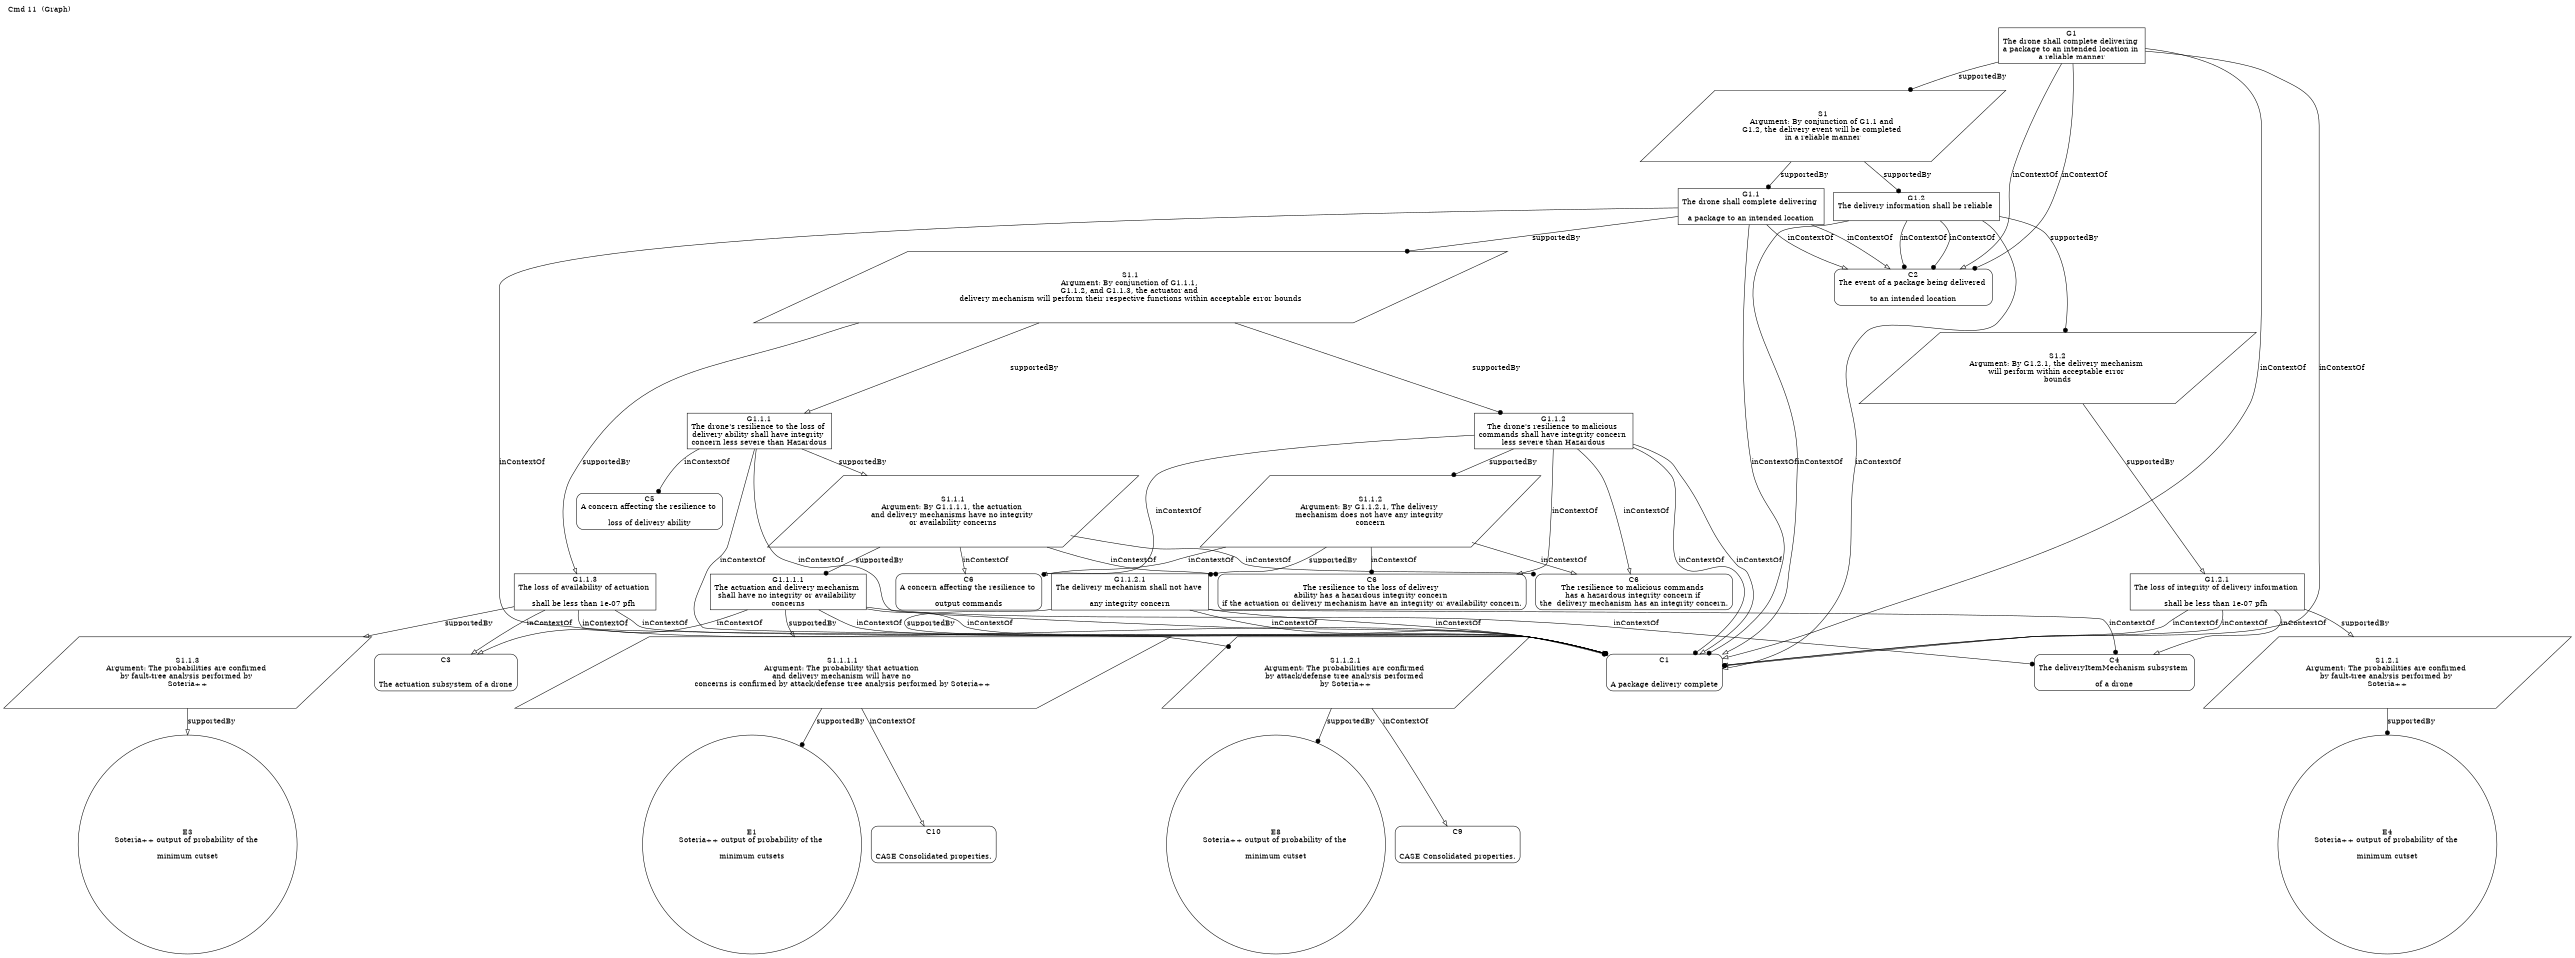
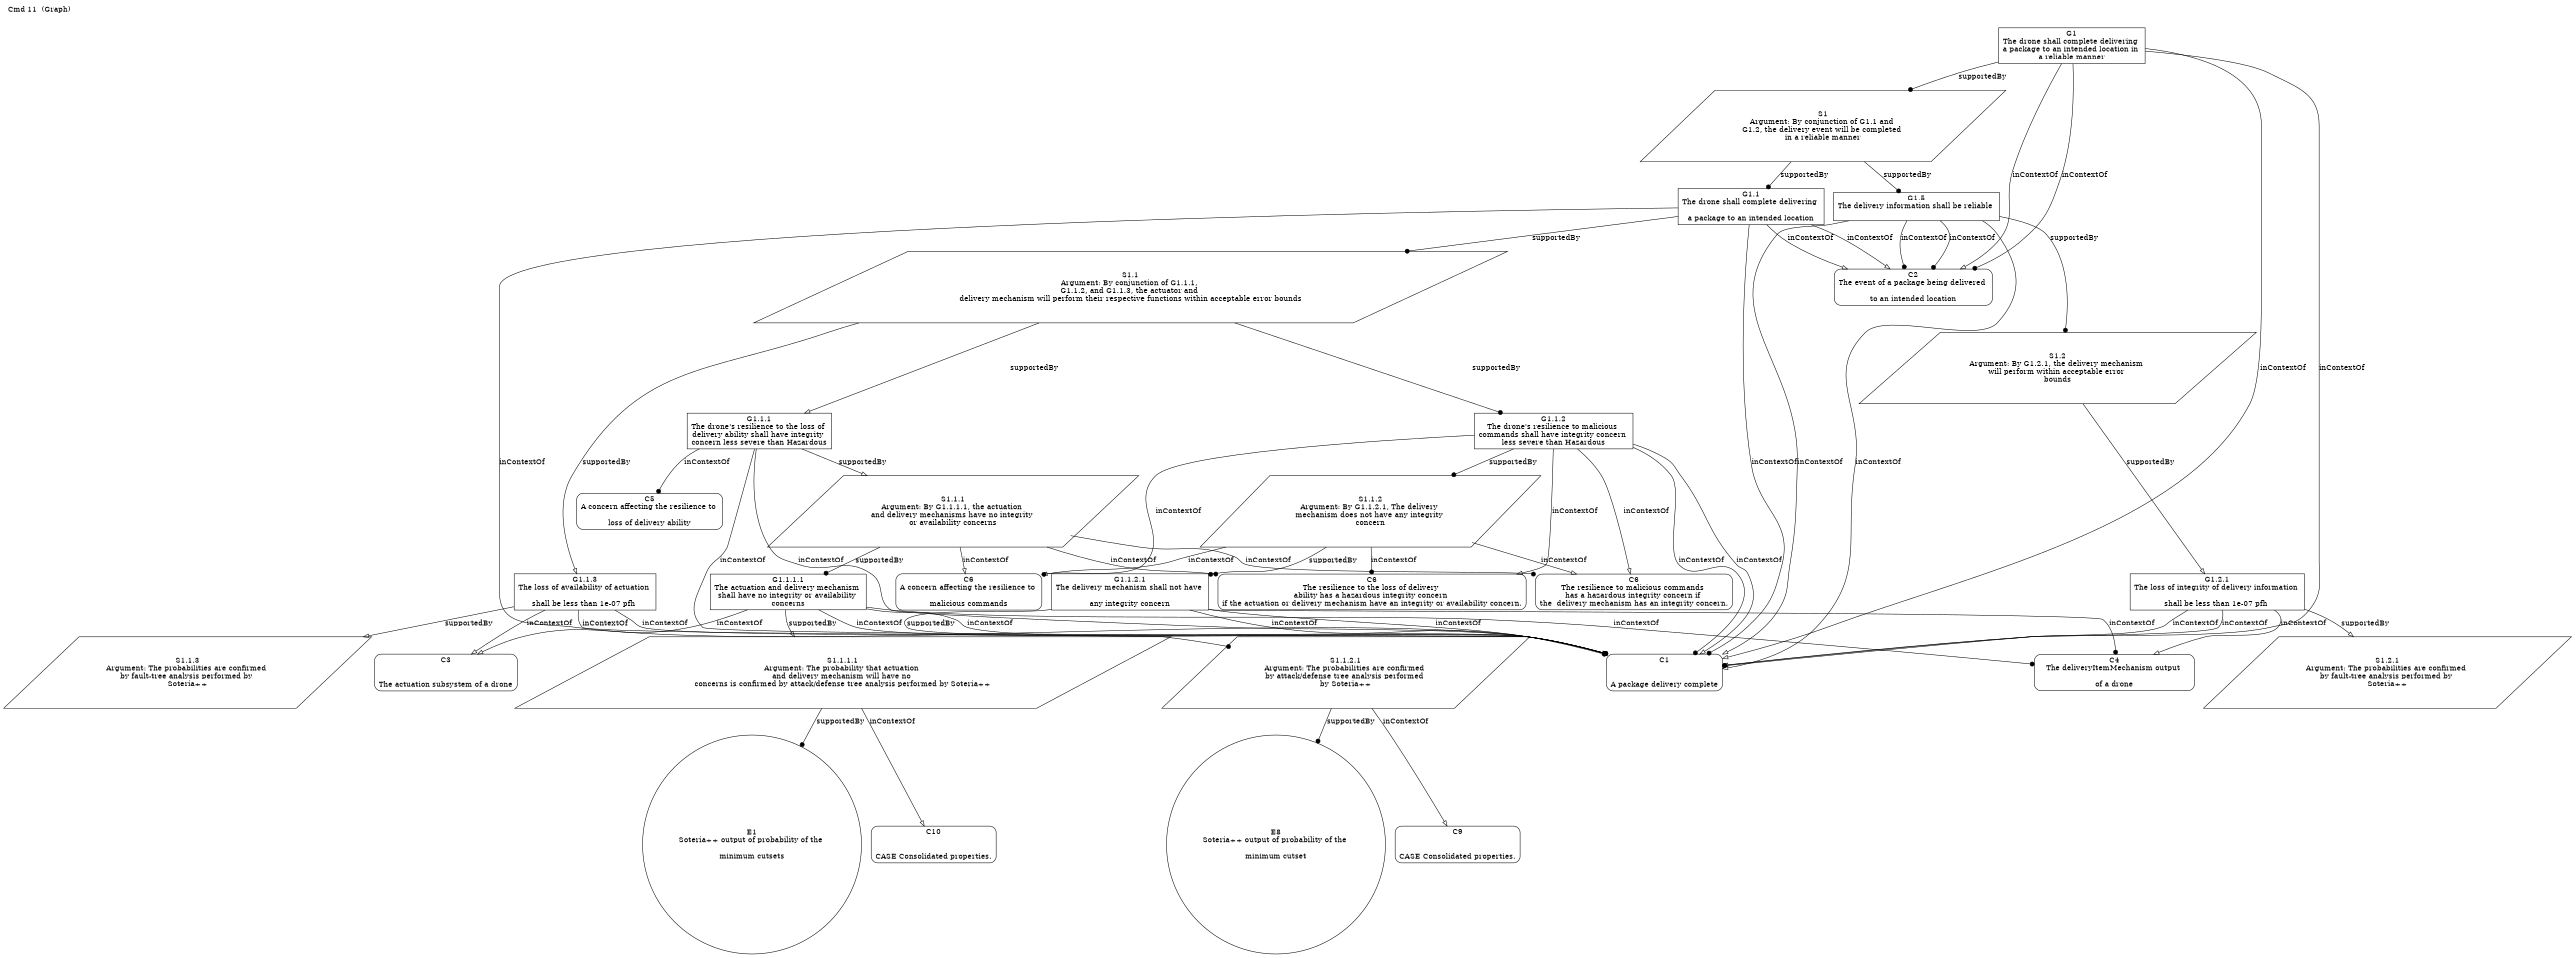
(1916, 207) -> (1916, 207)
(969, 592) -> (969, 592)
(2114, 673) -> (2114, 673)
(188, 845) -> none
(2387, 845) -> none
